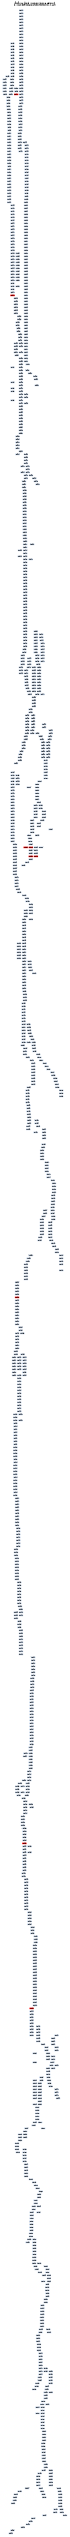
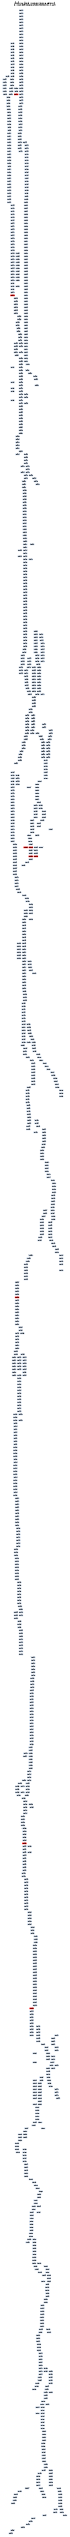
none -> (44, 1141)
